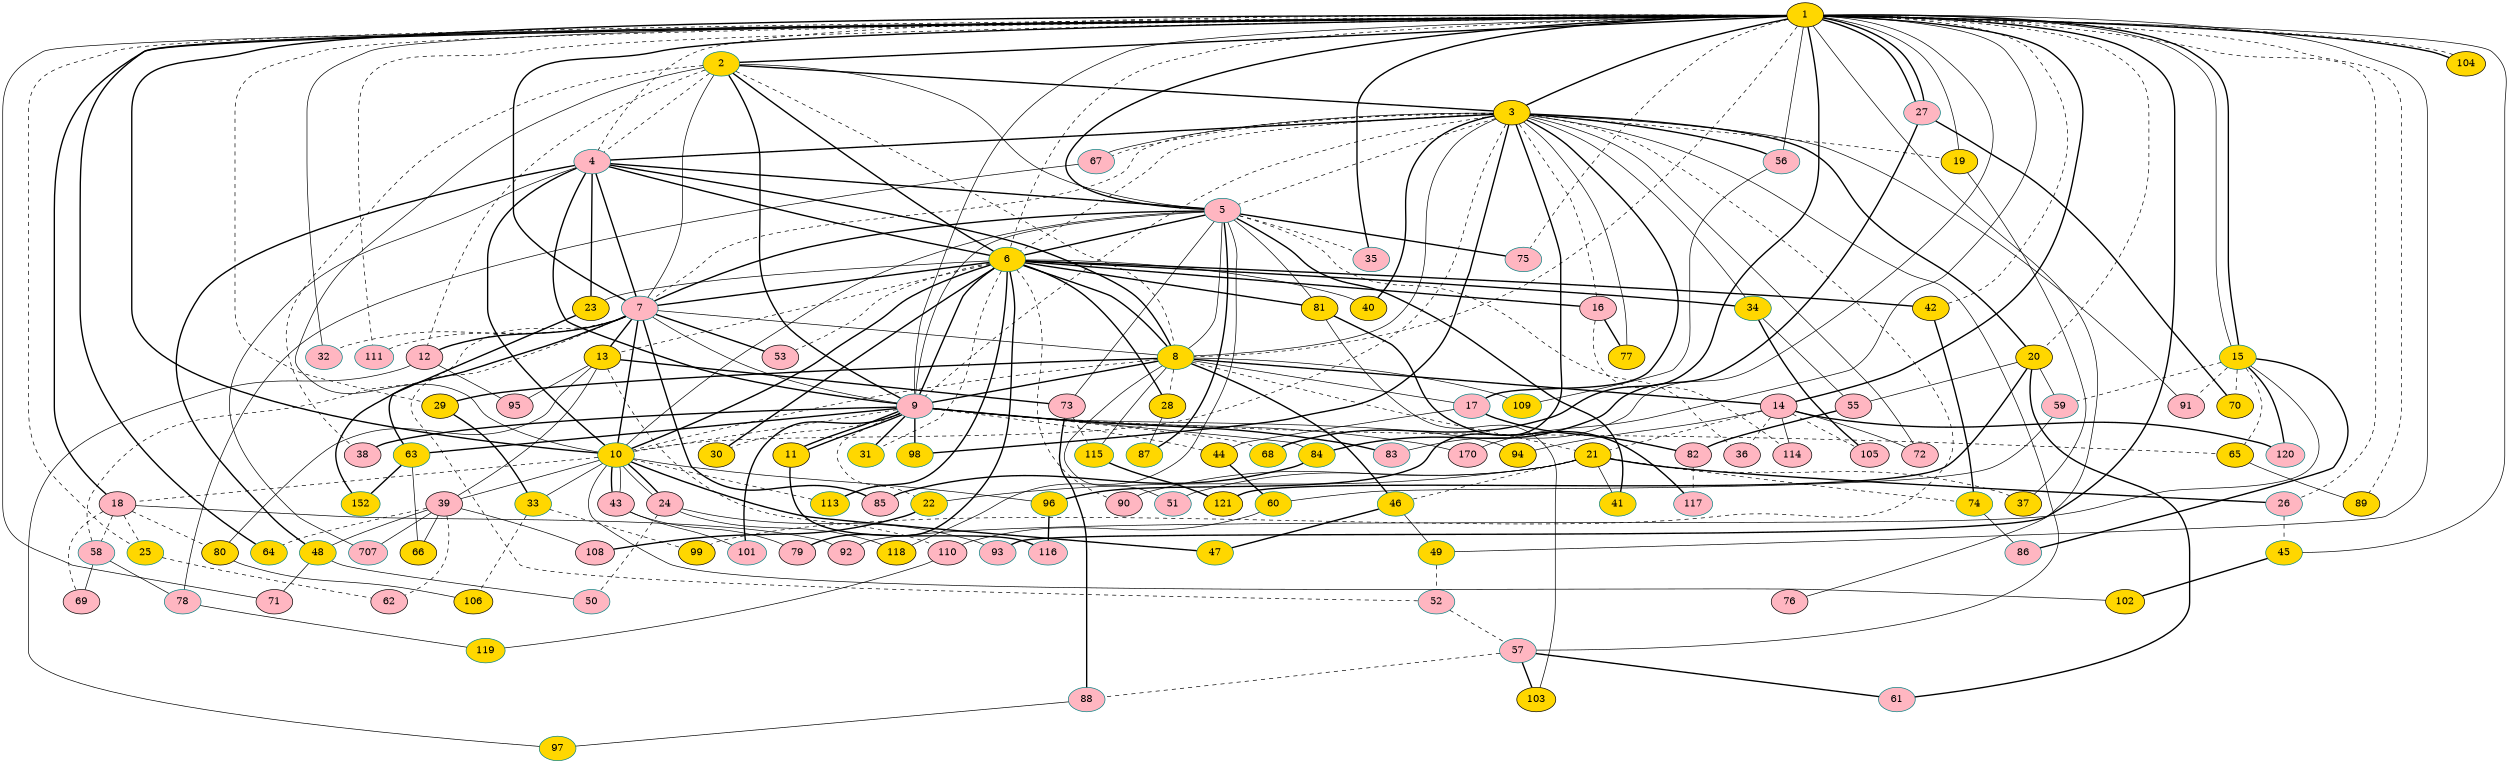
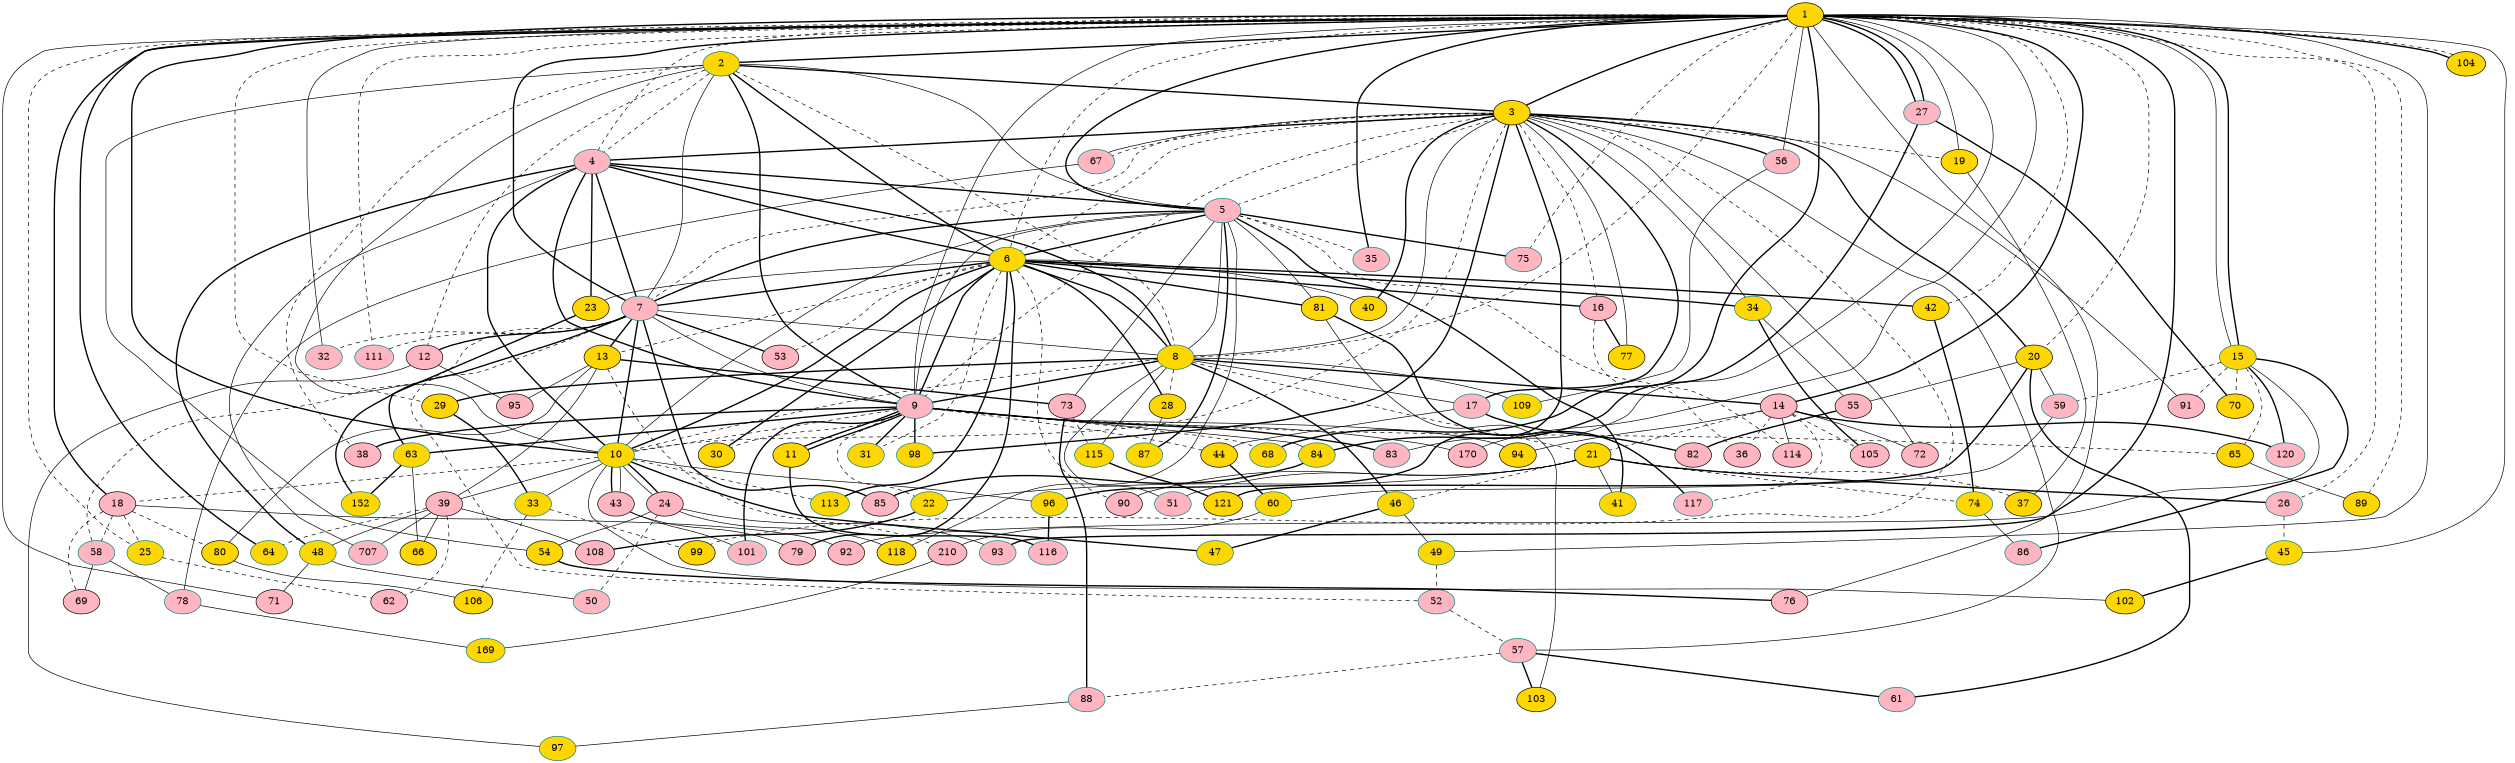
(1693, 480) -> (1820, 465)
none -> (545, 553)
(947, 553) -> (947, 553)
(486, 651) -> (486, 651)
